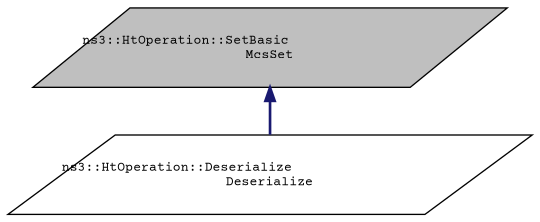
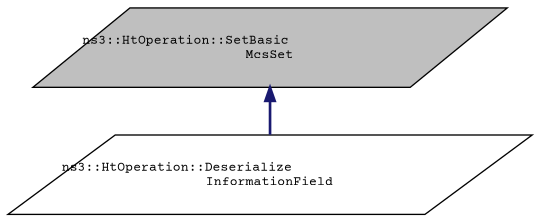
(270, 175) -> (270, 175)
